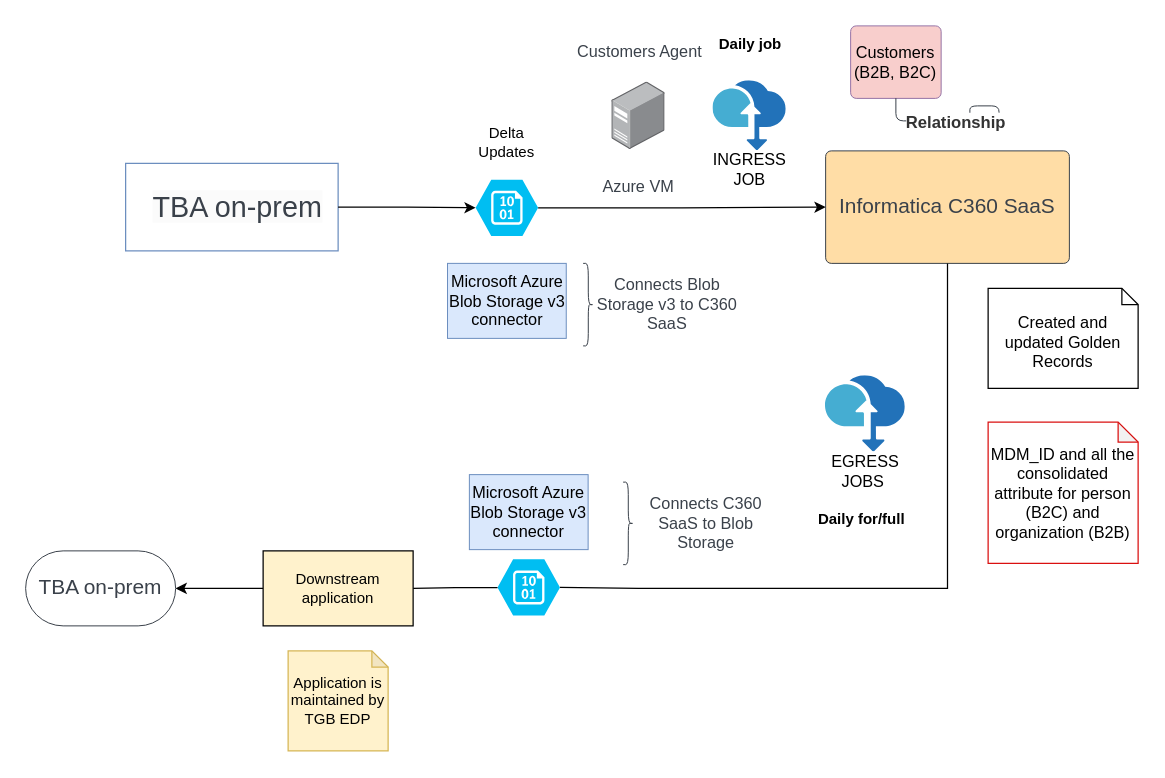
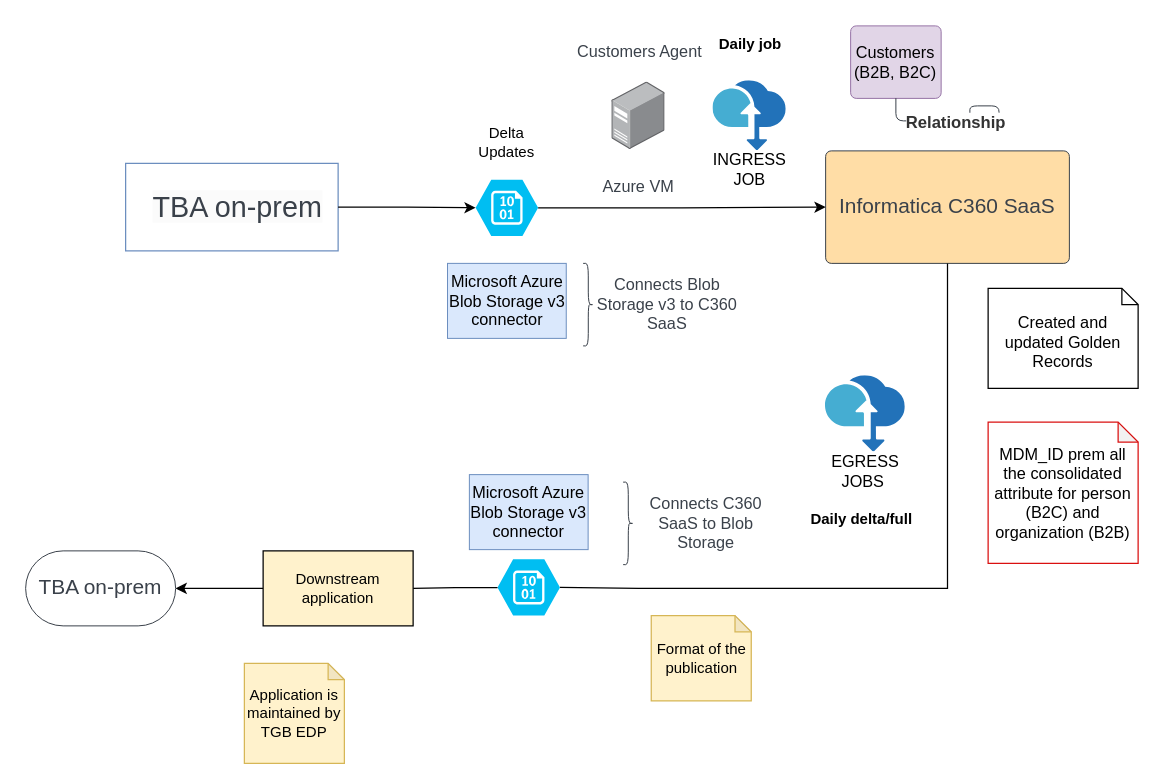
(896, 62) -> (896, 62)
(1063, 493) -> (1063, 493)
(862, 519) -> (862, 519)
none -> (701, 658)
(338, 701) -> (294, 713)
